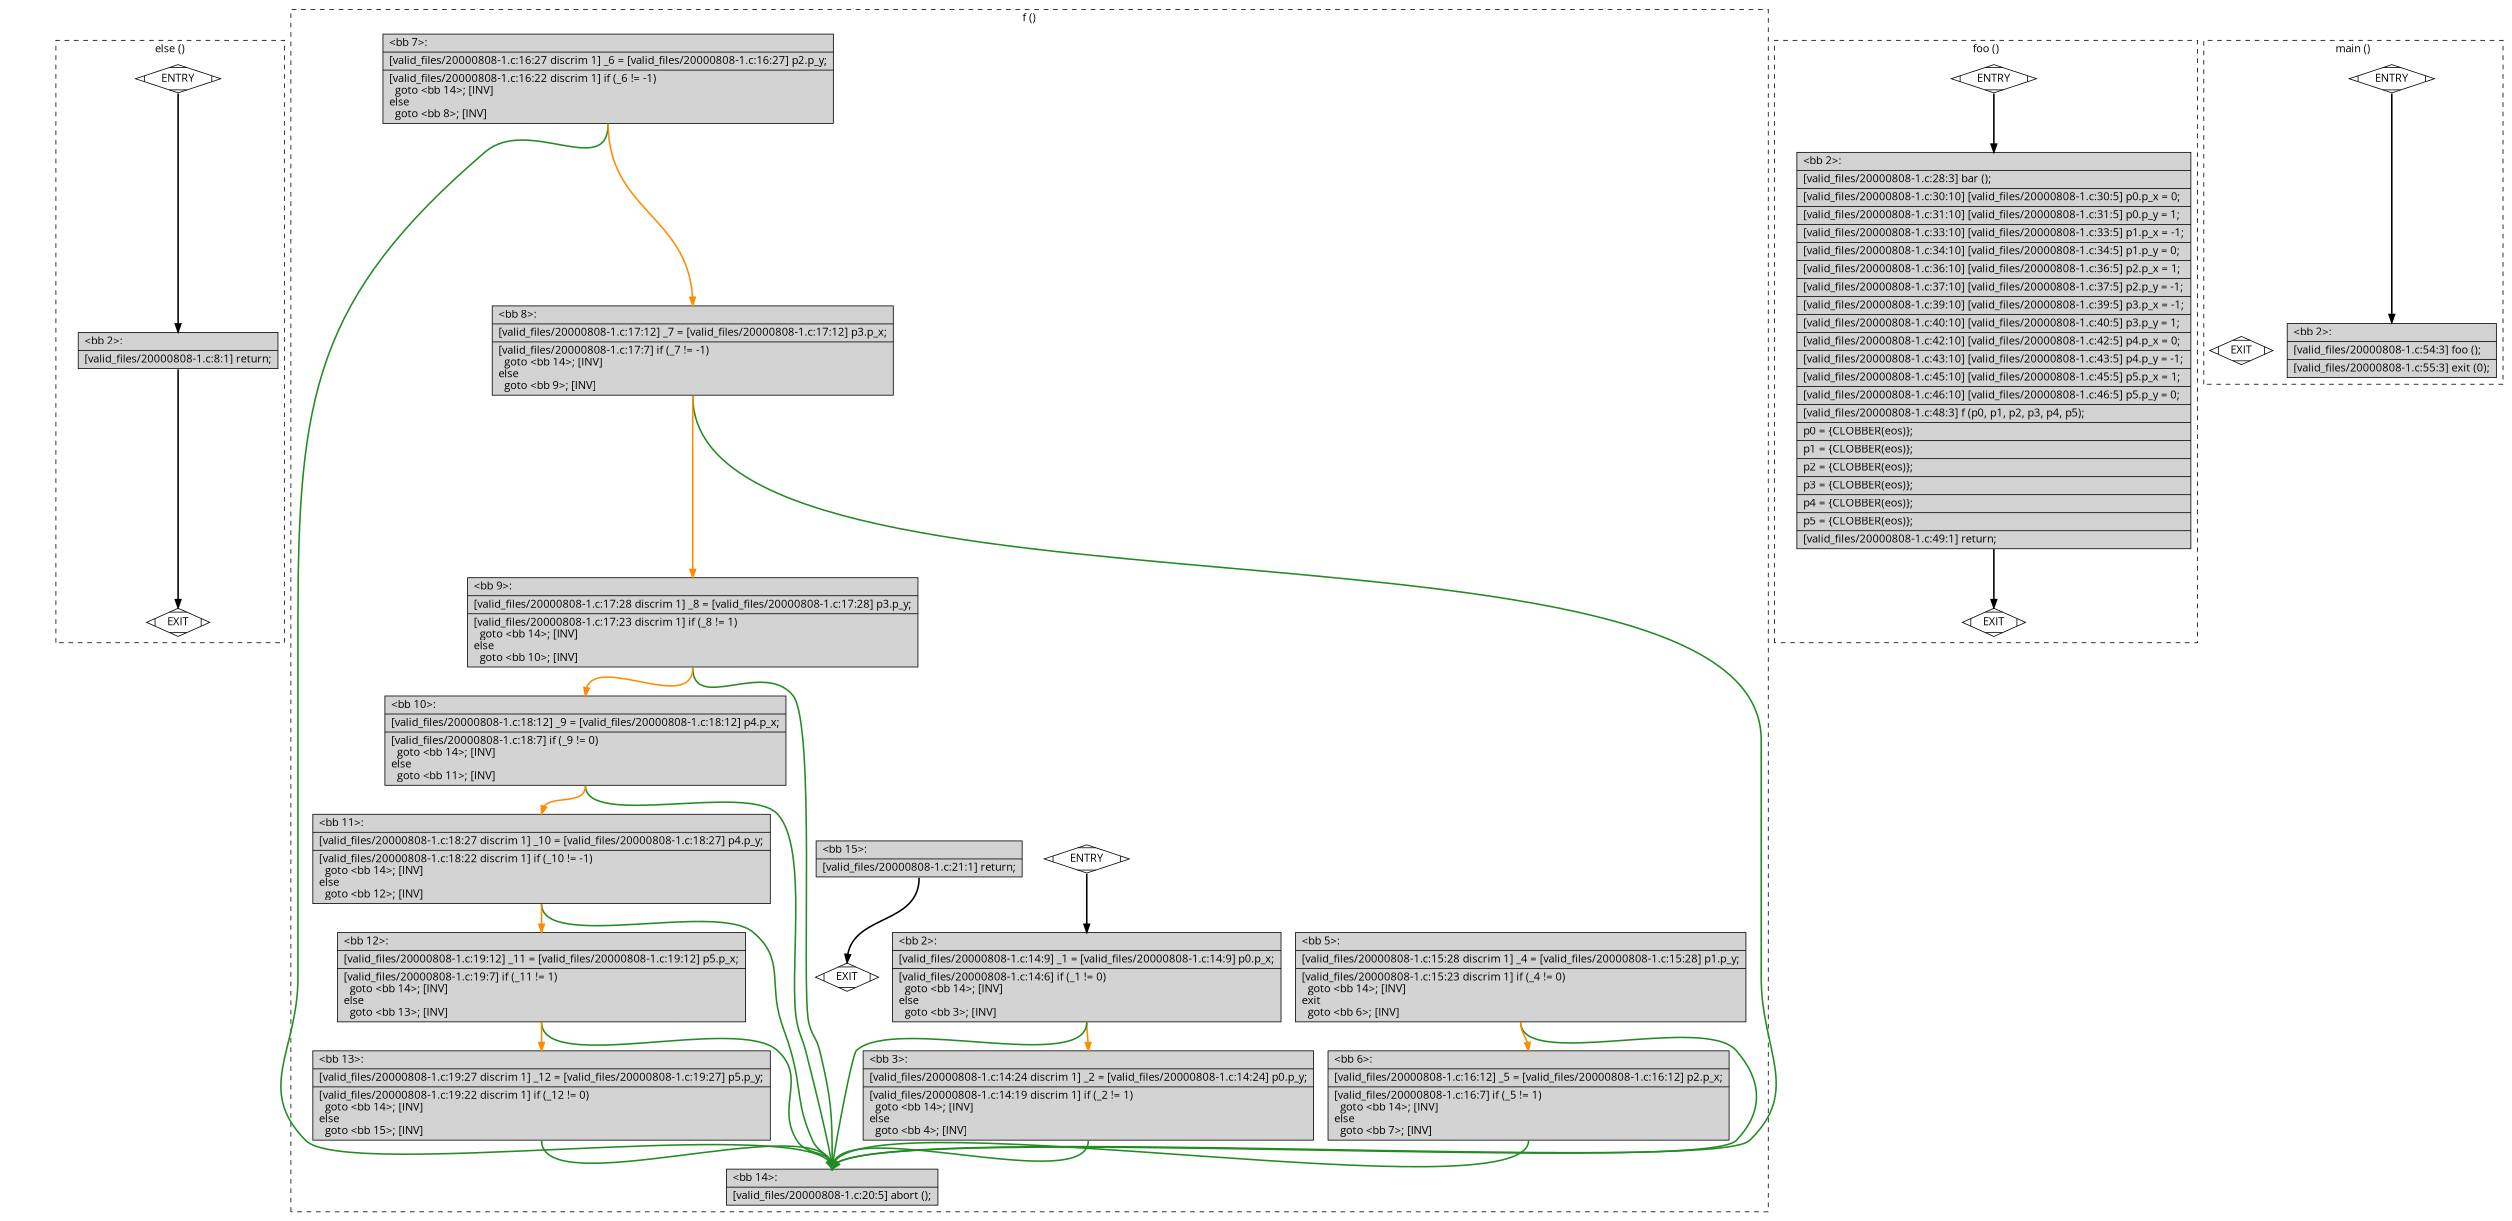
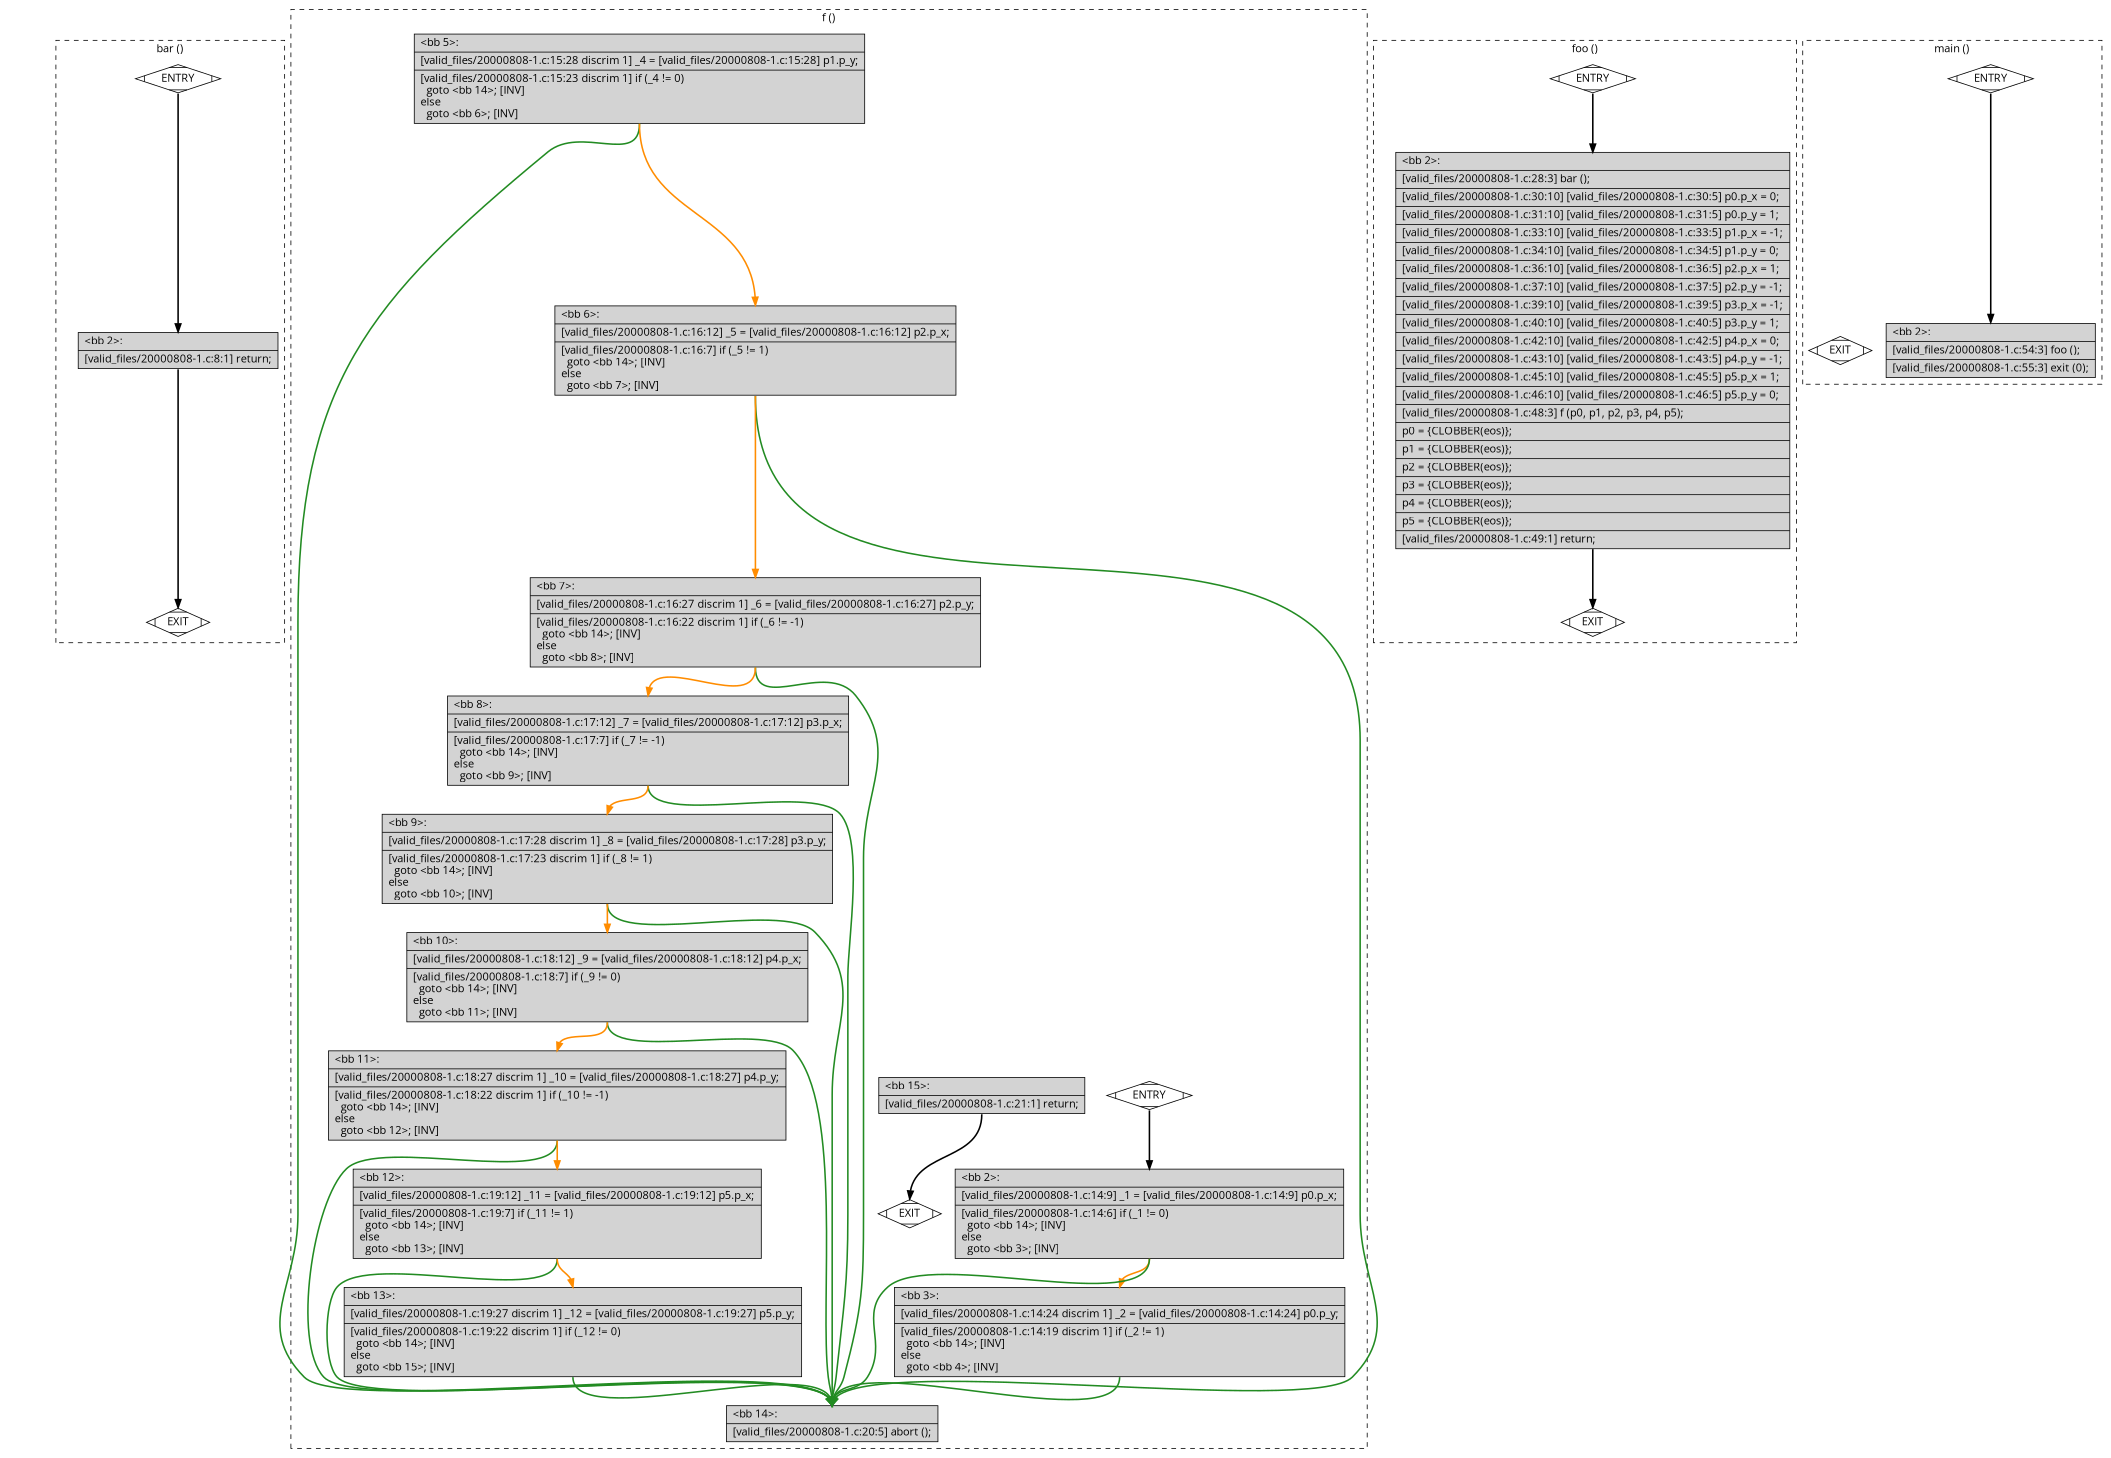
(170, 49) -> (170, 49)
none -> (755, 483)
(1312, 1001) -> (431, 102)
